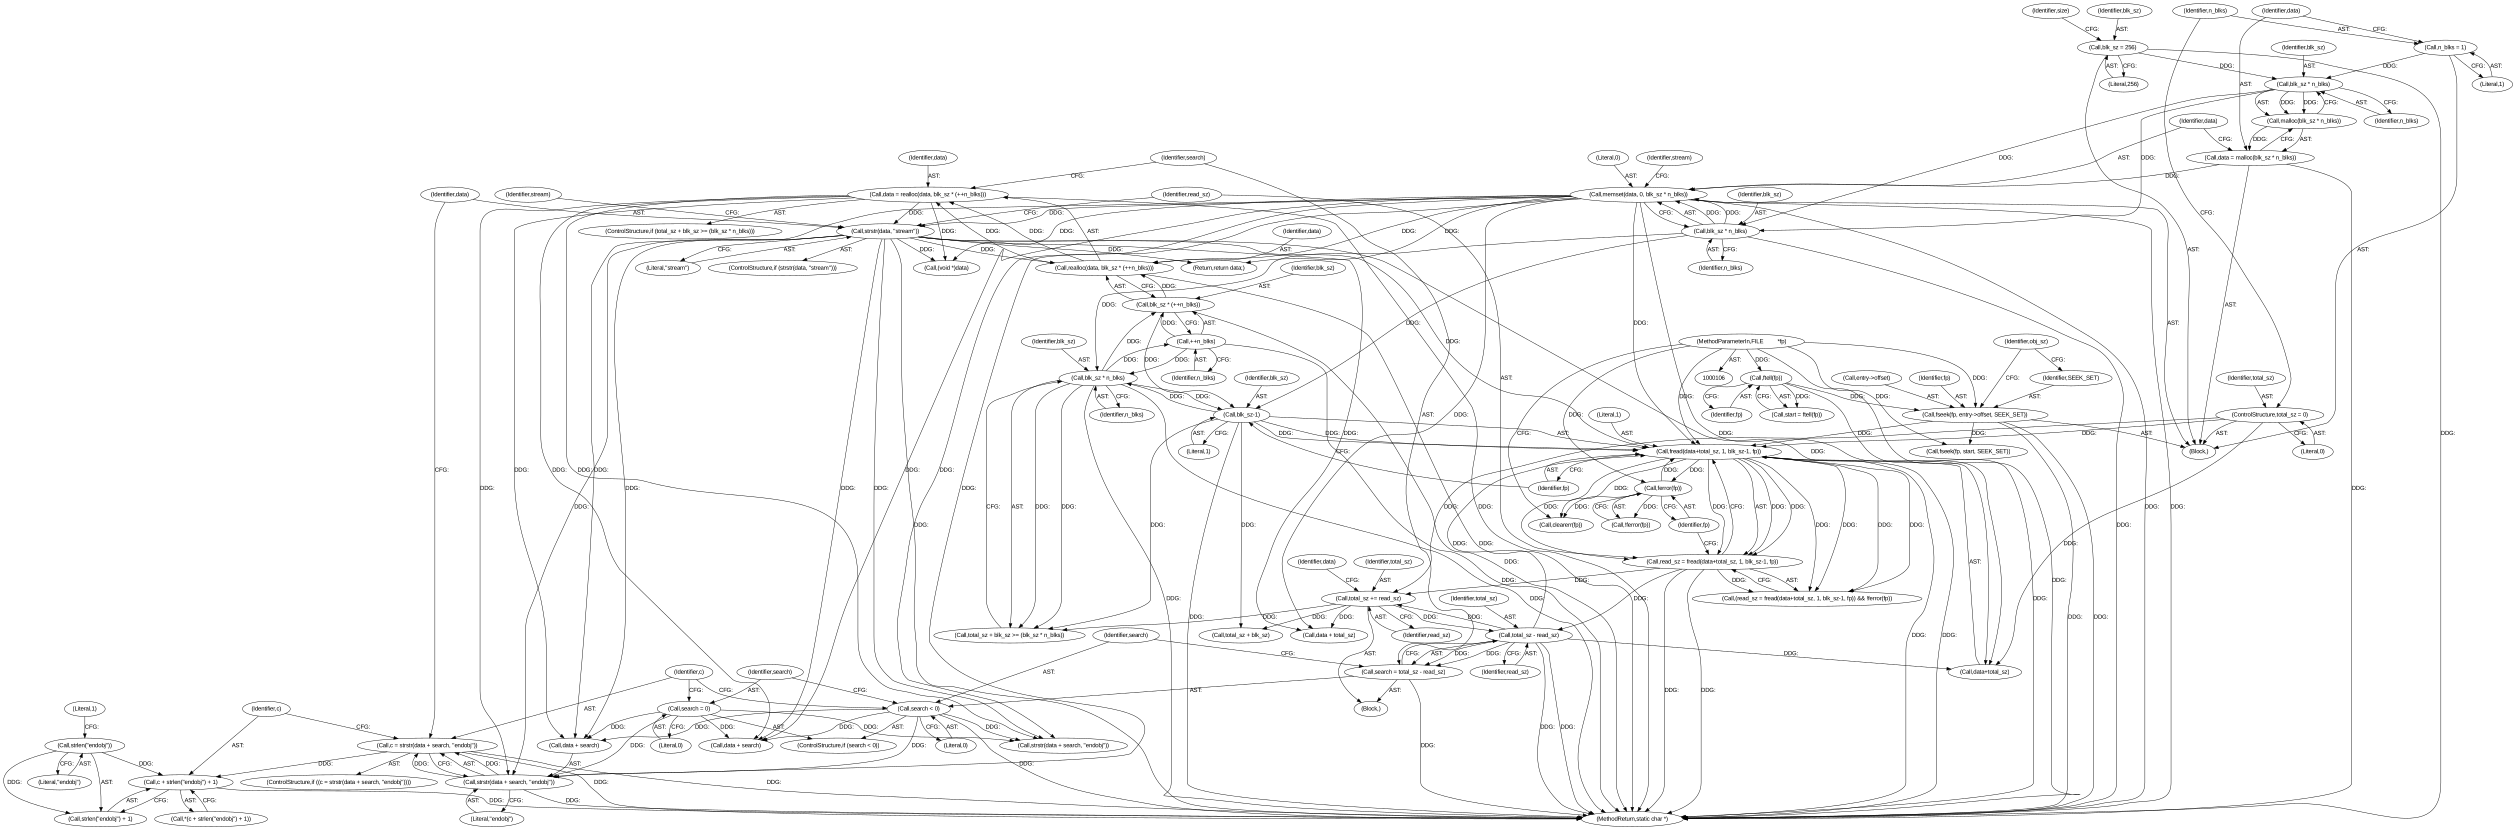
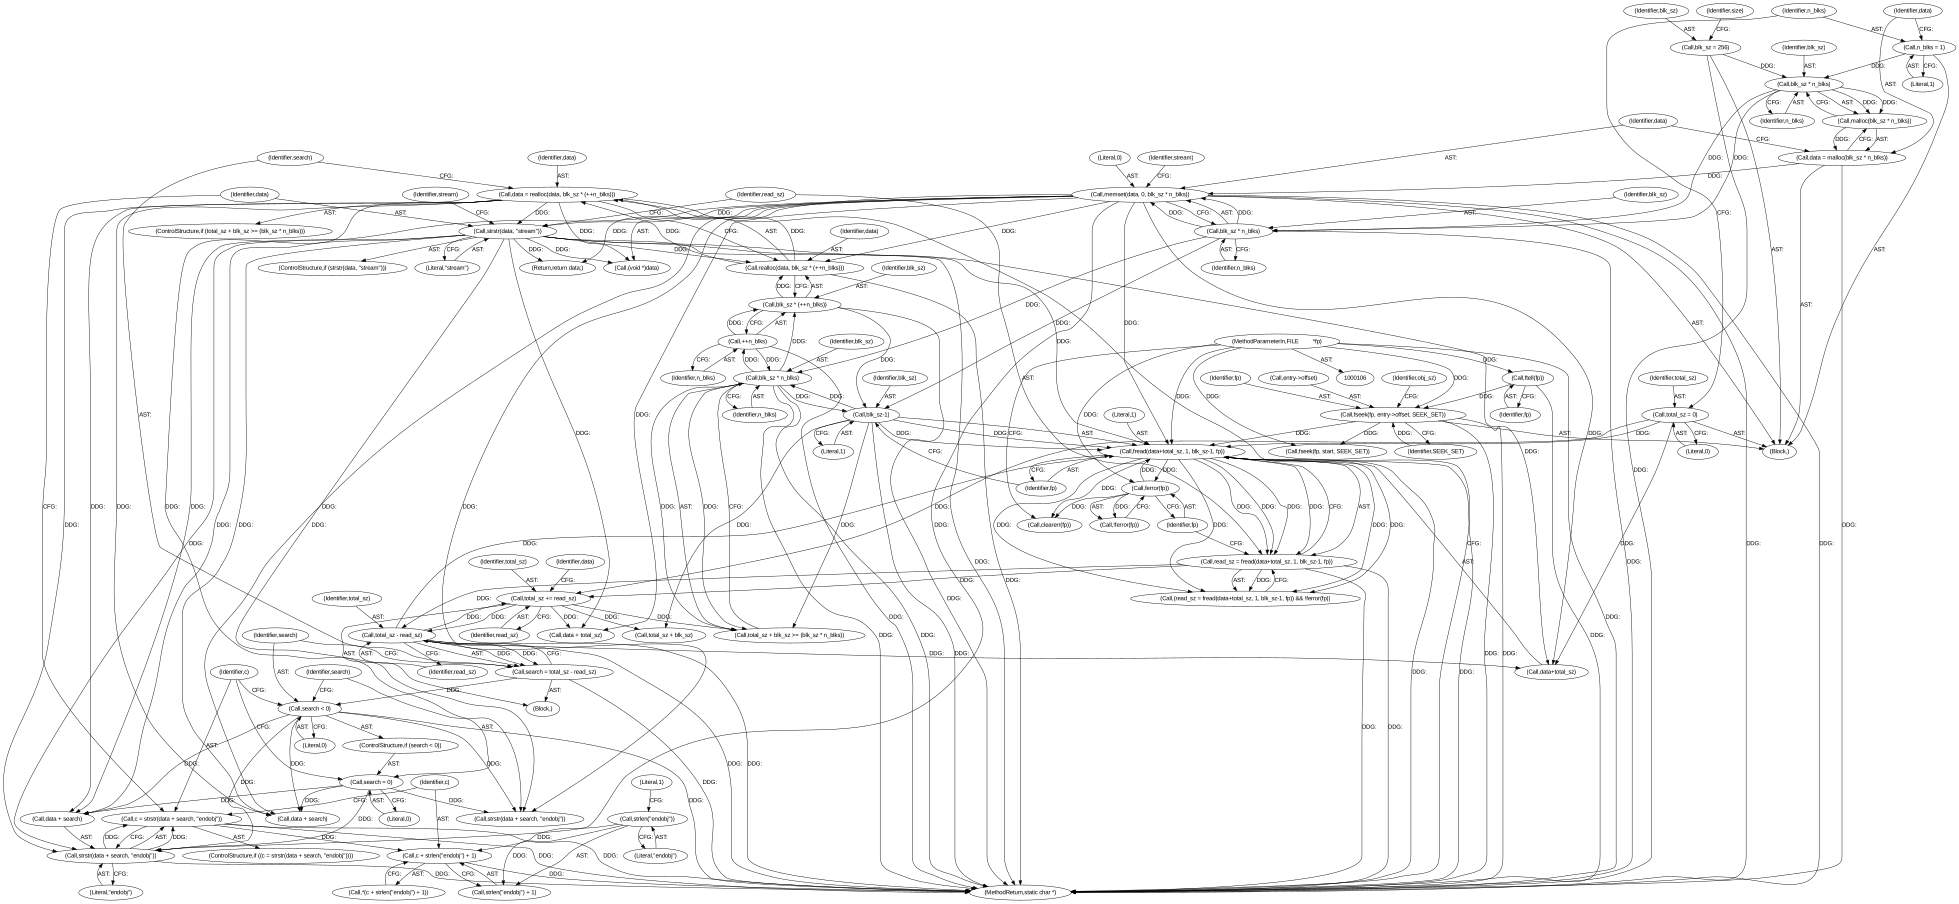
(2124, 84) -> none
none -> (688, 225)
(1068, 231) -> (644, 231)
(2047, 359) -> (1416, 431)
(2036, 397) -> (1406, 433)
(1797, 415) -> none
(2270, 415) -> (1675, 415)
(1486, 507) -> (1475, 544)
(1197, 691) -> (455, 691)
(759, 726) -> (387, 762)
